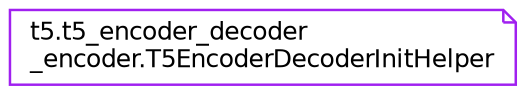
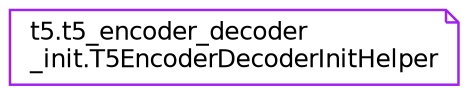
(263, 47) -> (234, 47)
